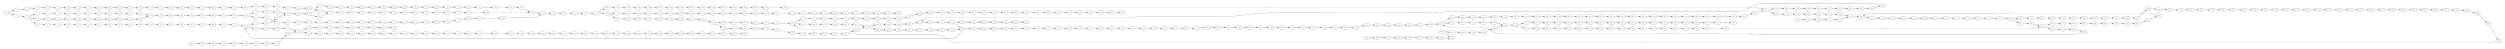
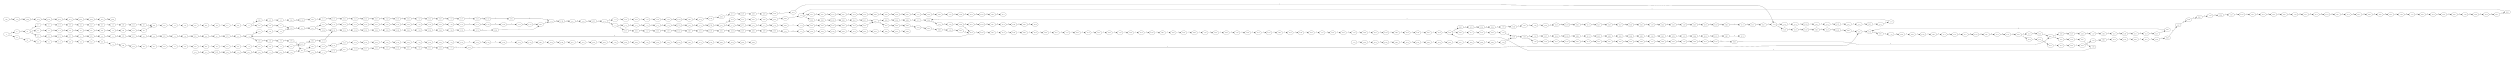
(1005, 12) -> none
(1446, 35) -> (1444, 42)
none -> (408, 48)
